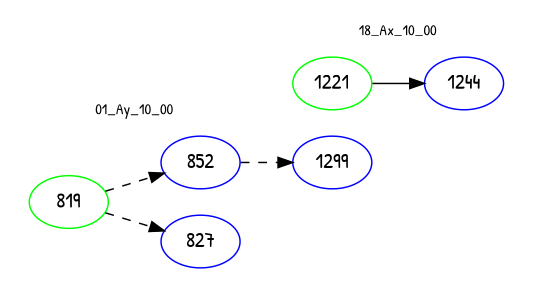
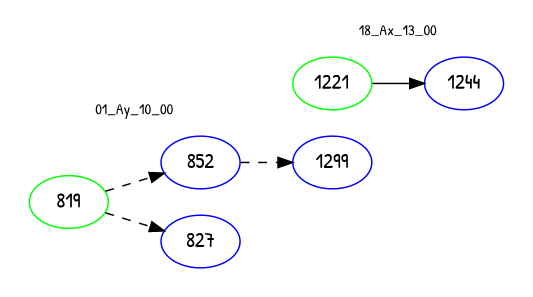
(398, 31) -> (398, 31)
